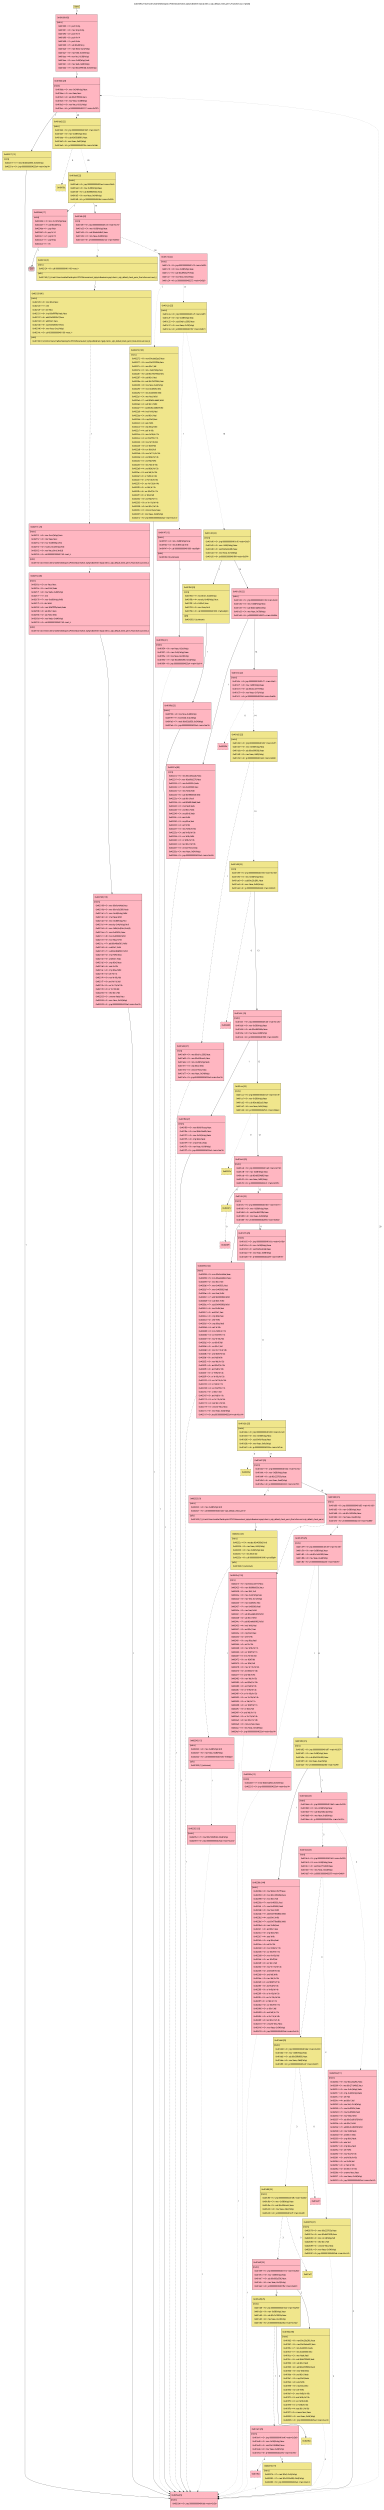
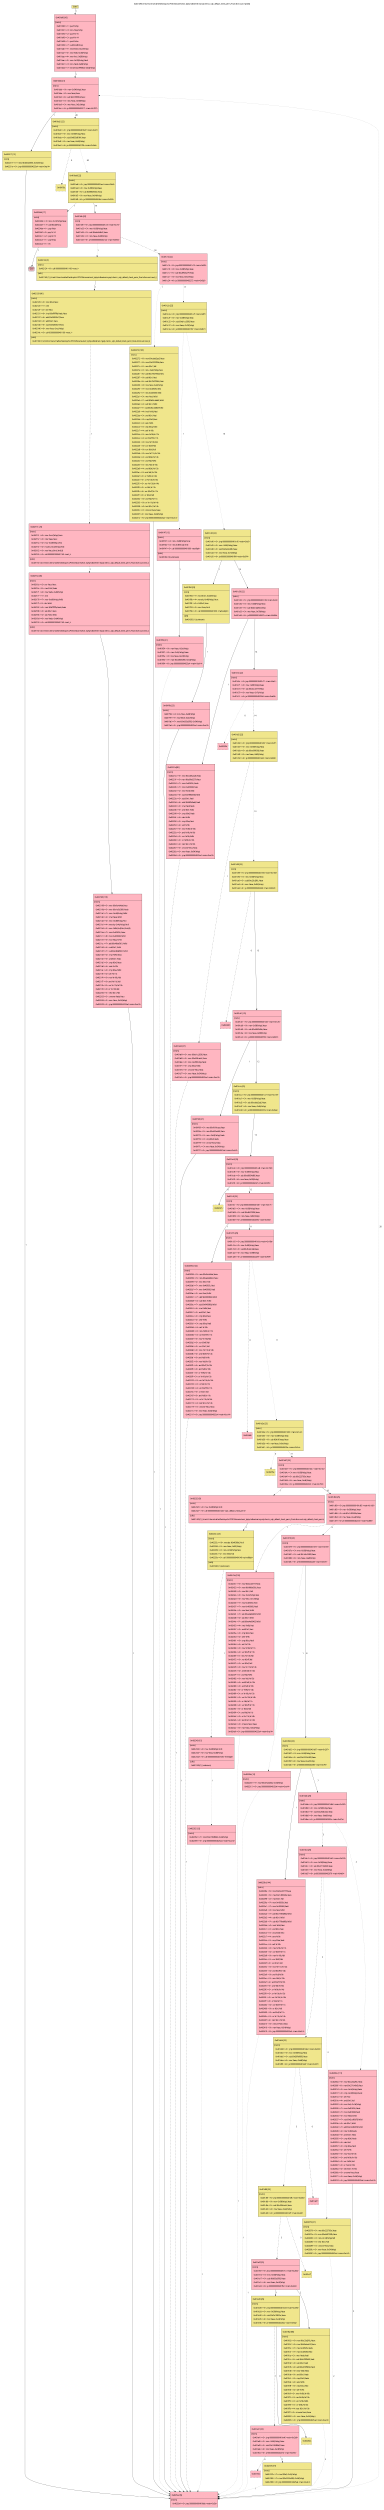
(227, 1172) -> none
(226, 1226) -> (248, 1346)
